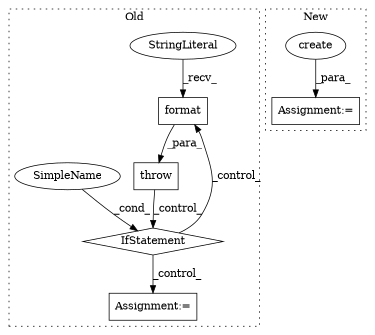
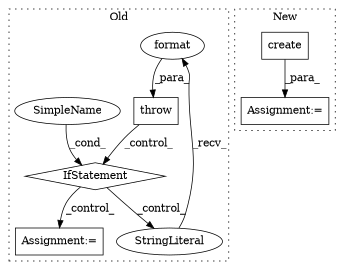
(316, 46) -> (285, 46)
(183, 111) -> (172, 46)
(212, 188) -> (127, 206)
